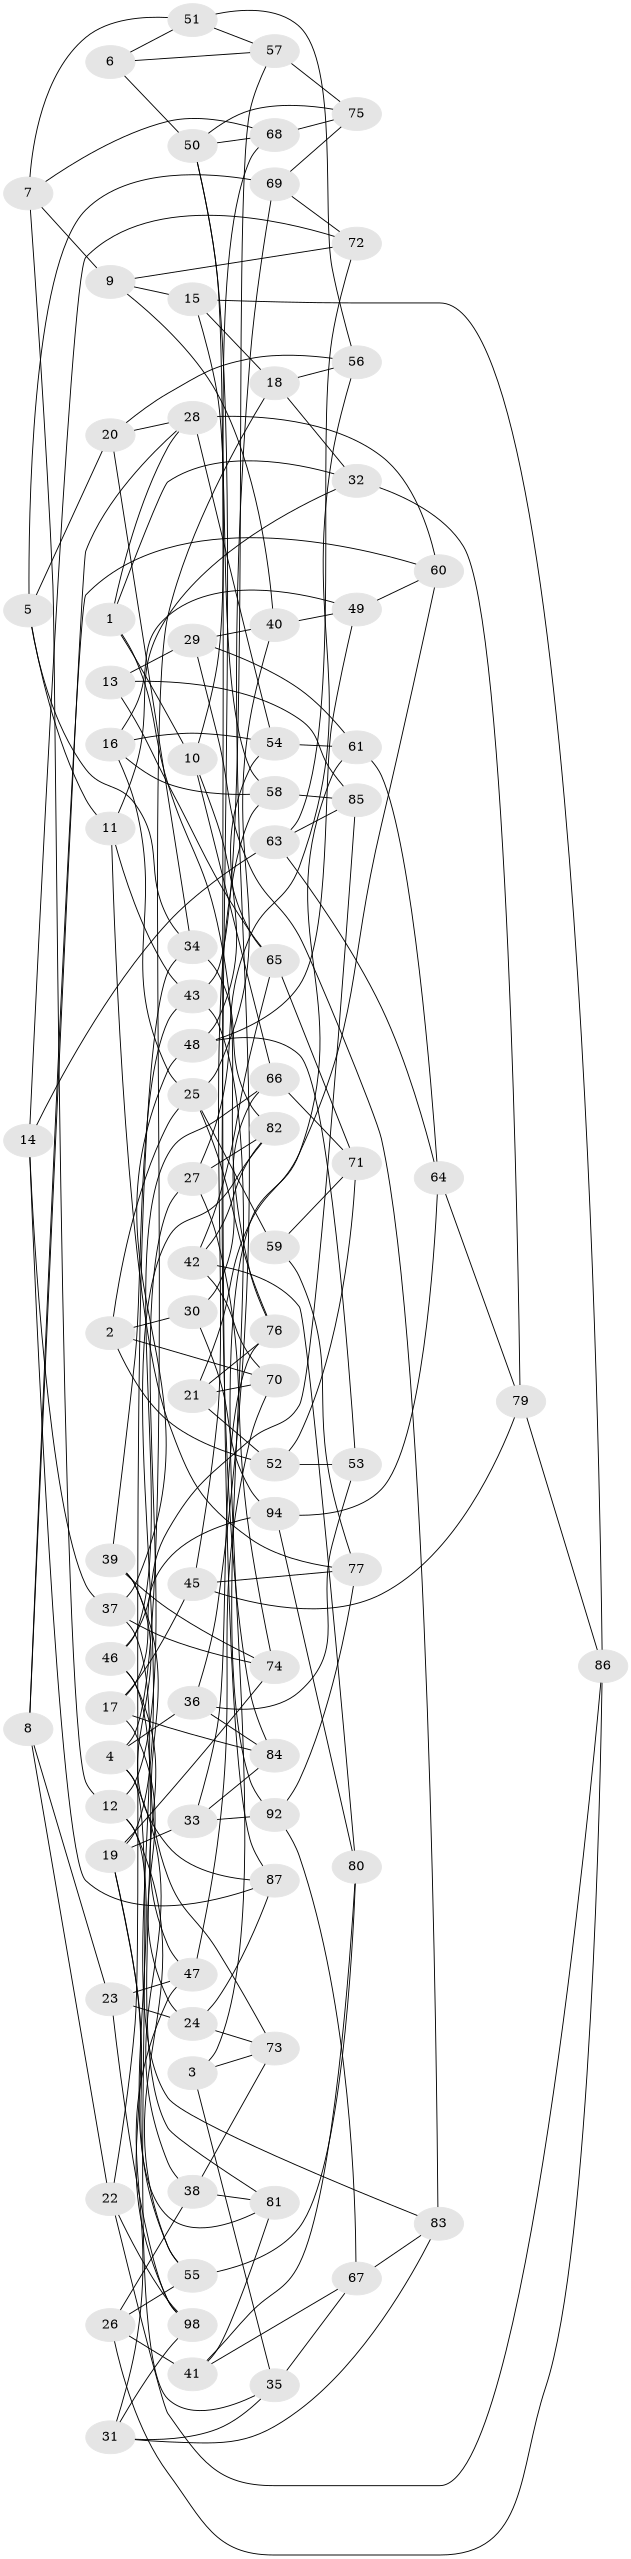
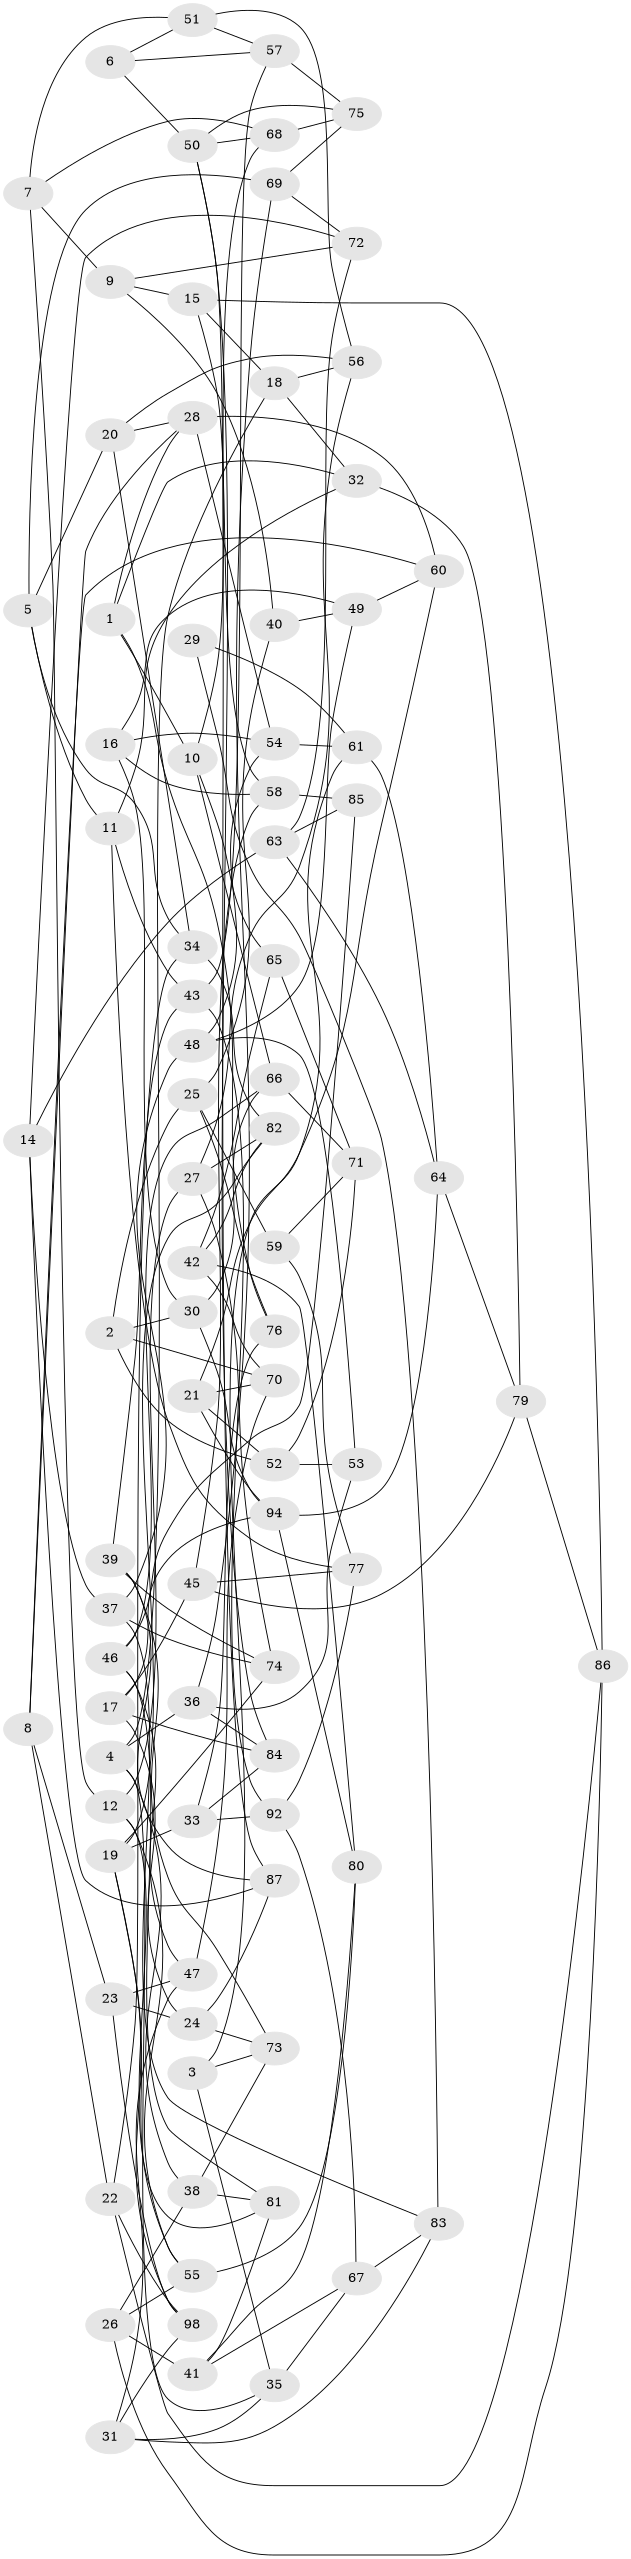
(234, 633) -> none
(110, 683) -> none
(145, 906) -> (144, 1031)
(234, 1364) -> (228, 1458)
